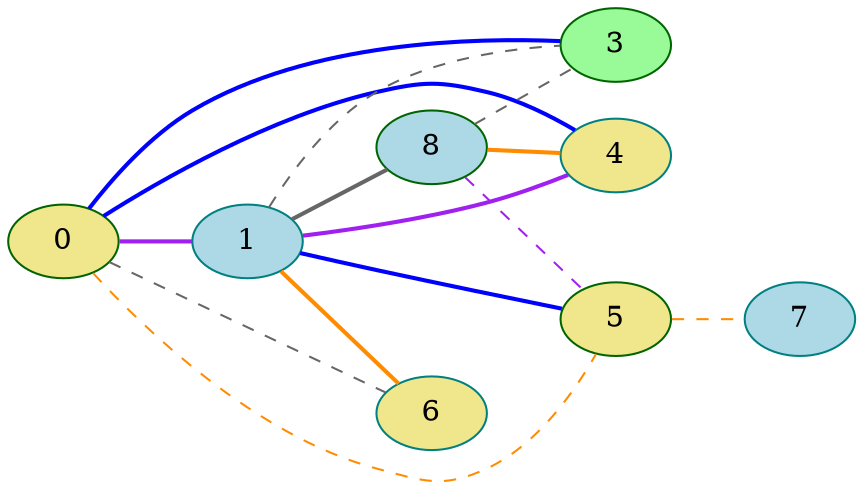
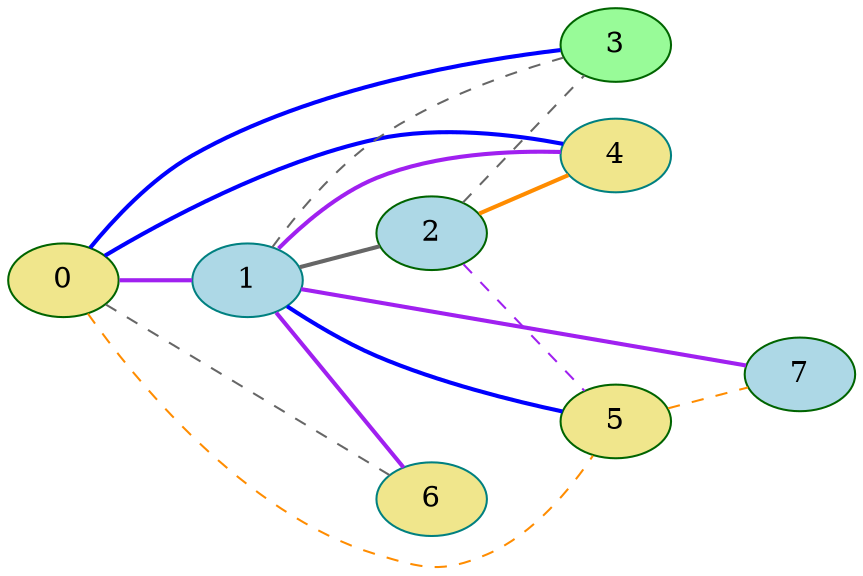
(432, 147) -> (432, 233)
(800, 319) -> (800, 374)
none -> (501, 324)
(340, 328) -> (340, 390)
